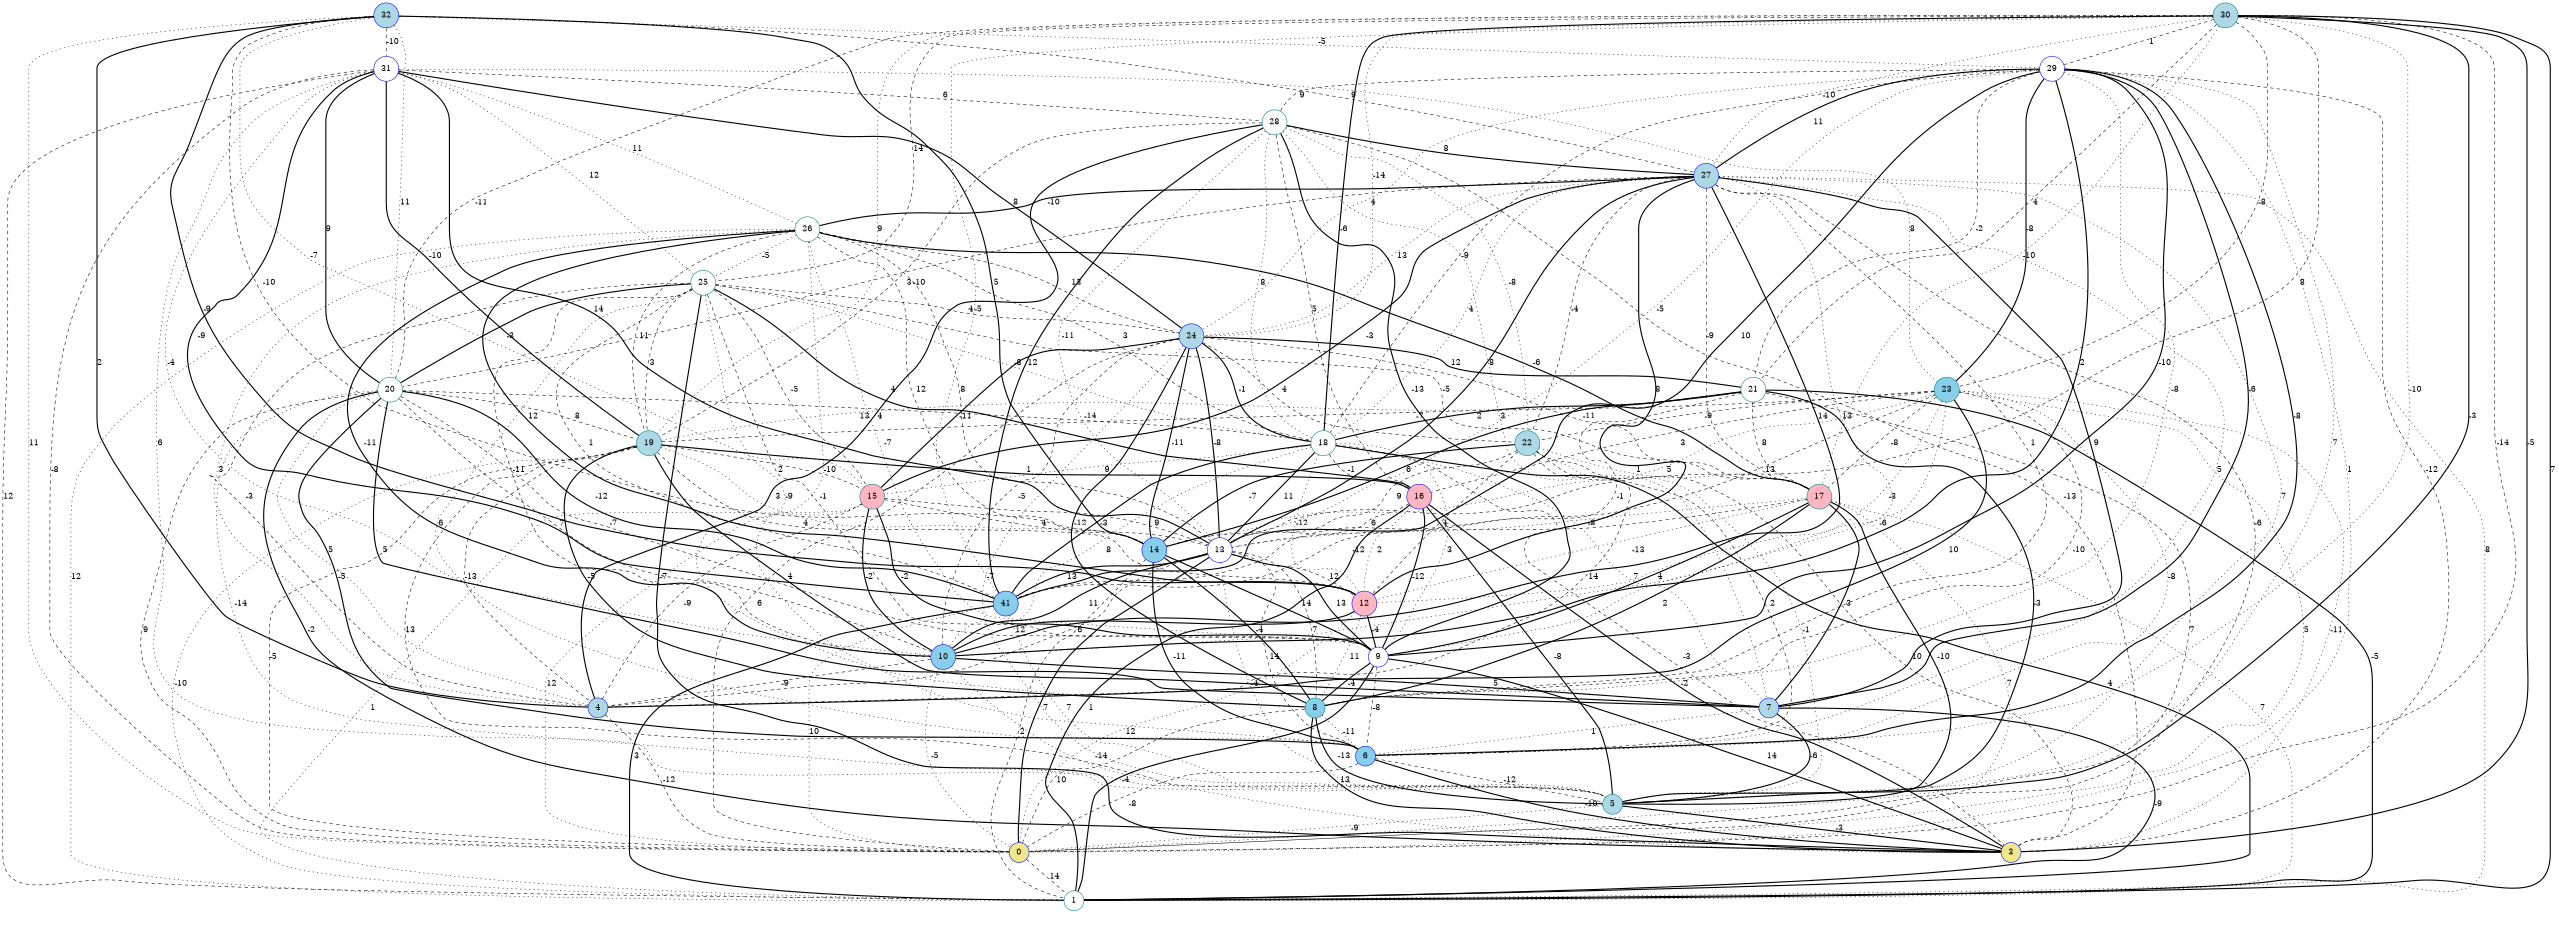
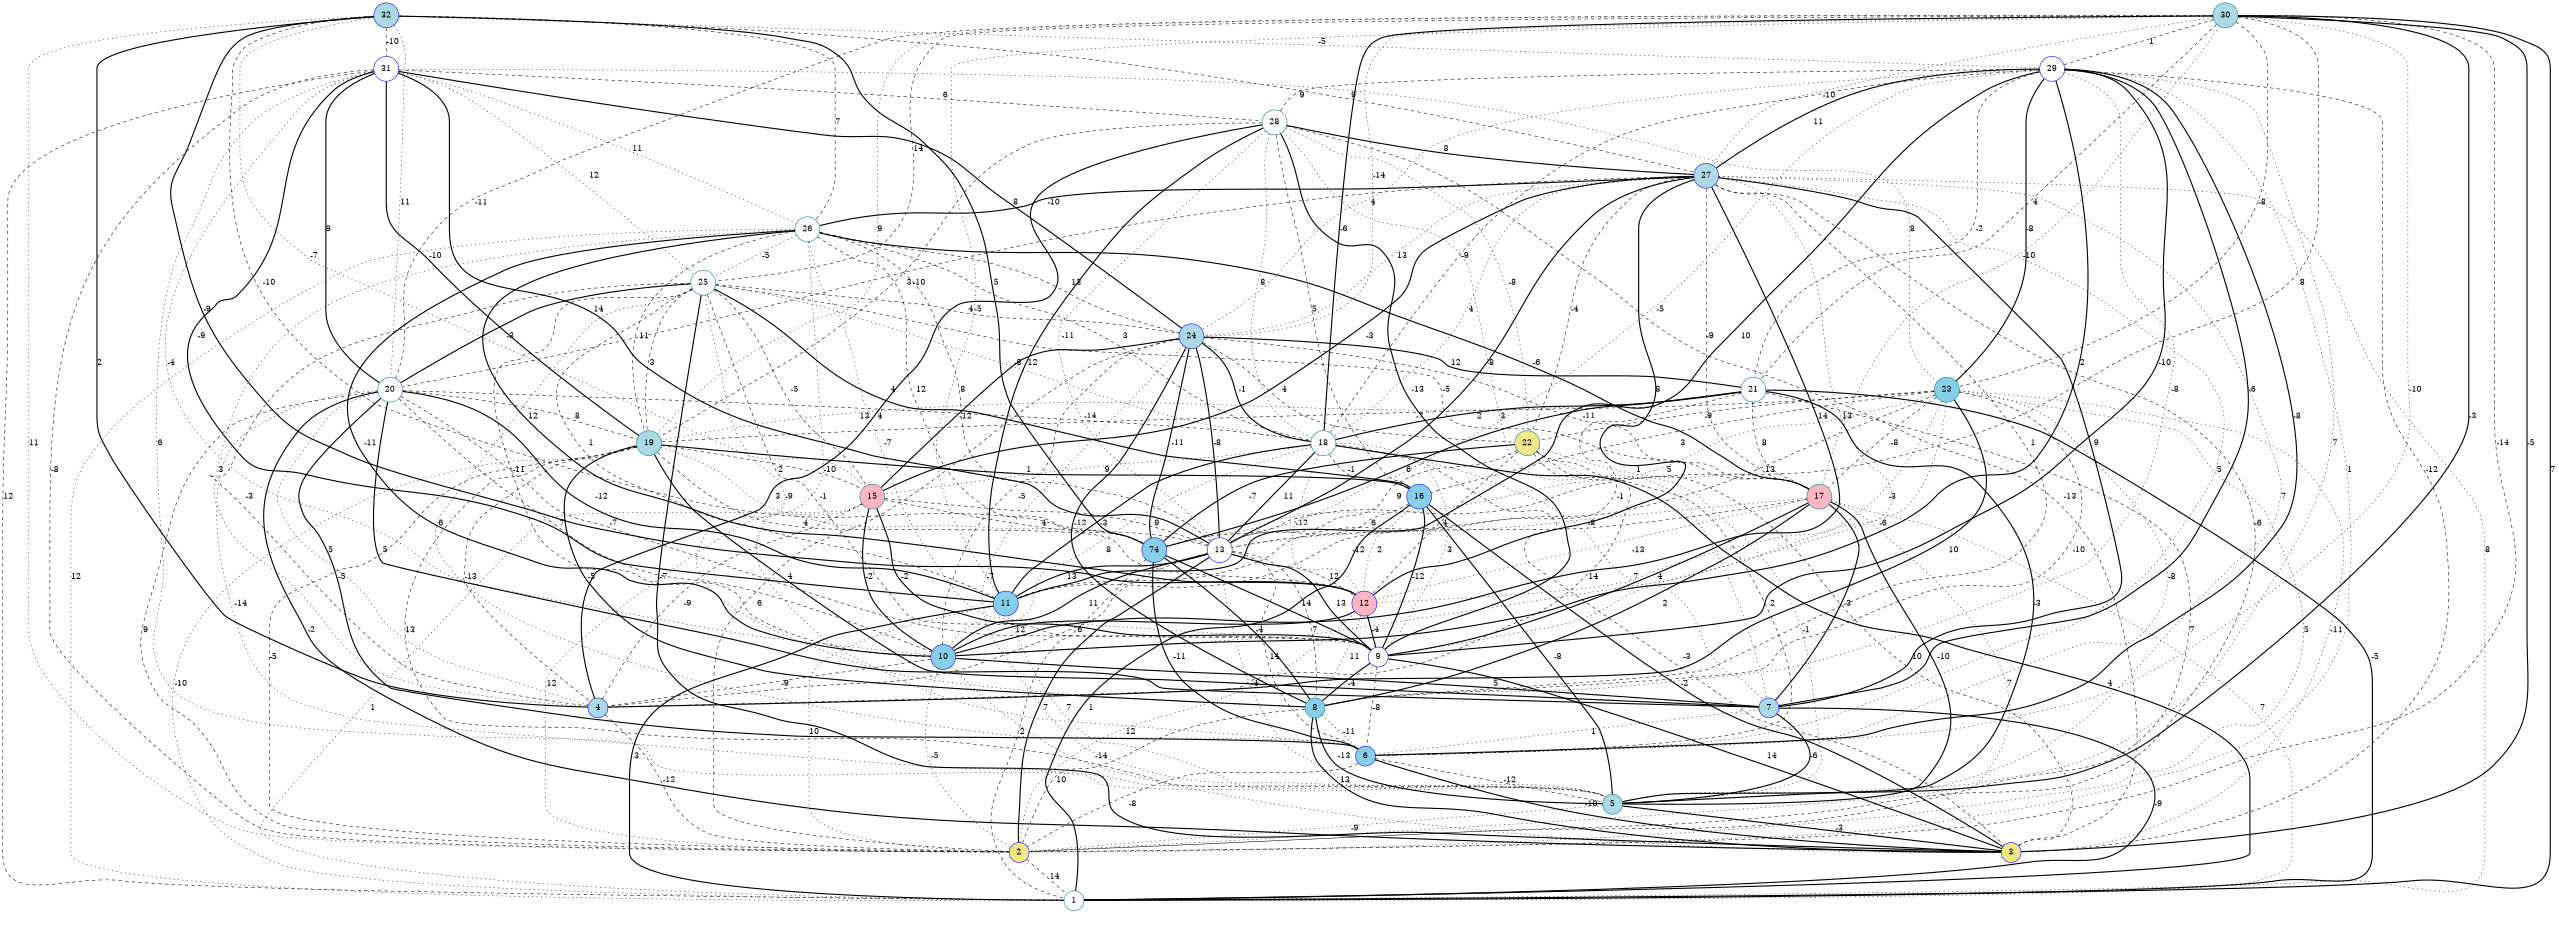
none -> (744, 36)
(966, 416) -> (966, 416)
(1527, 443) -> (1527, 443)
(1419, 497) -> (1419, 497)
(1154, 550) -> (1154, 550)
(1006, 604) -> (1006, 604)
(1196, 755) -> none
(1019, 853) -> (1019, 853)
